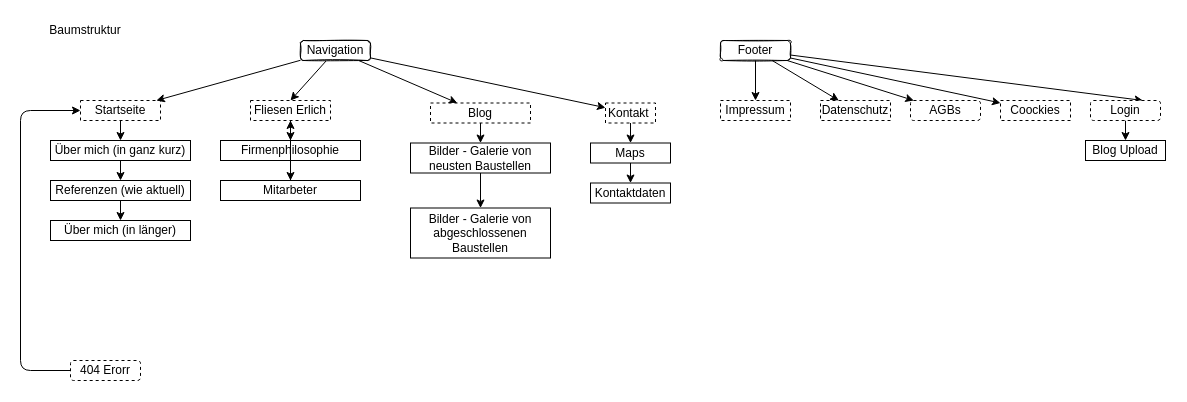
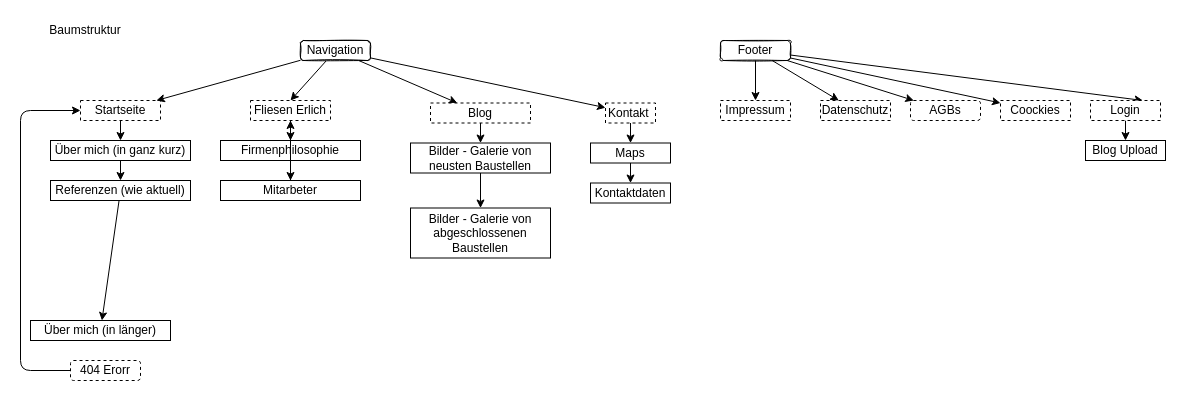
(1126, 111) -> (1126, 111)
(121, 231) -> (101, 331)
